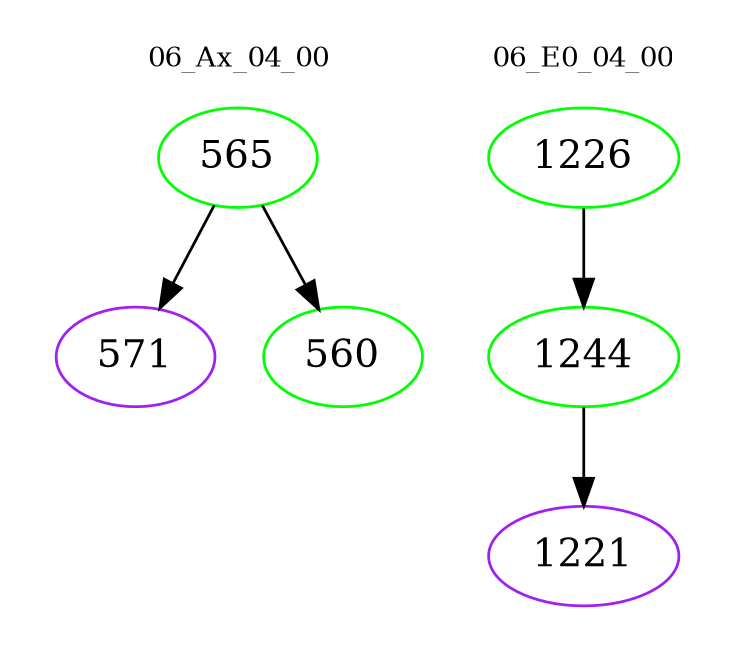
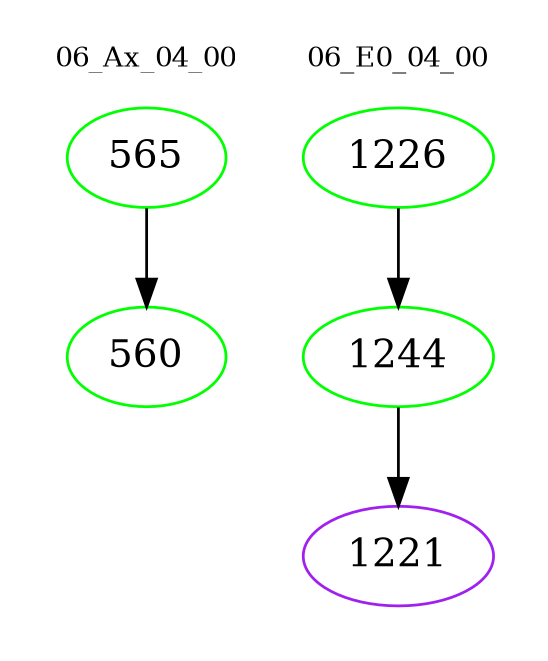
(136, 357) -> none
